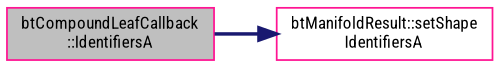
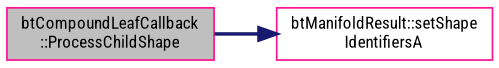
(111, 34) -> (111, 34)
